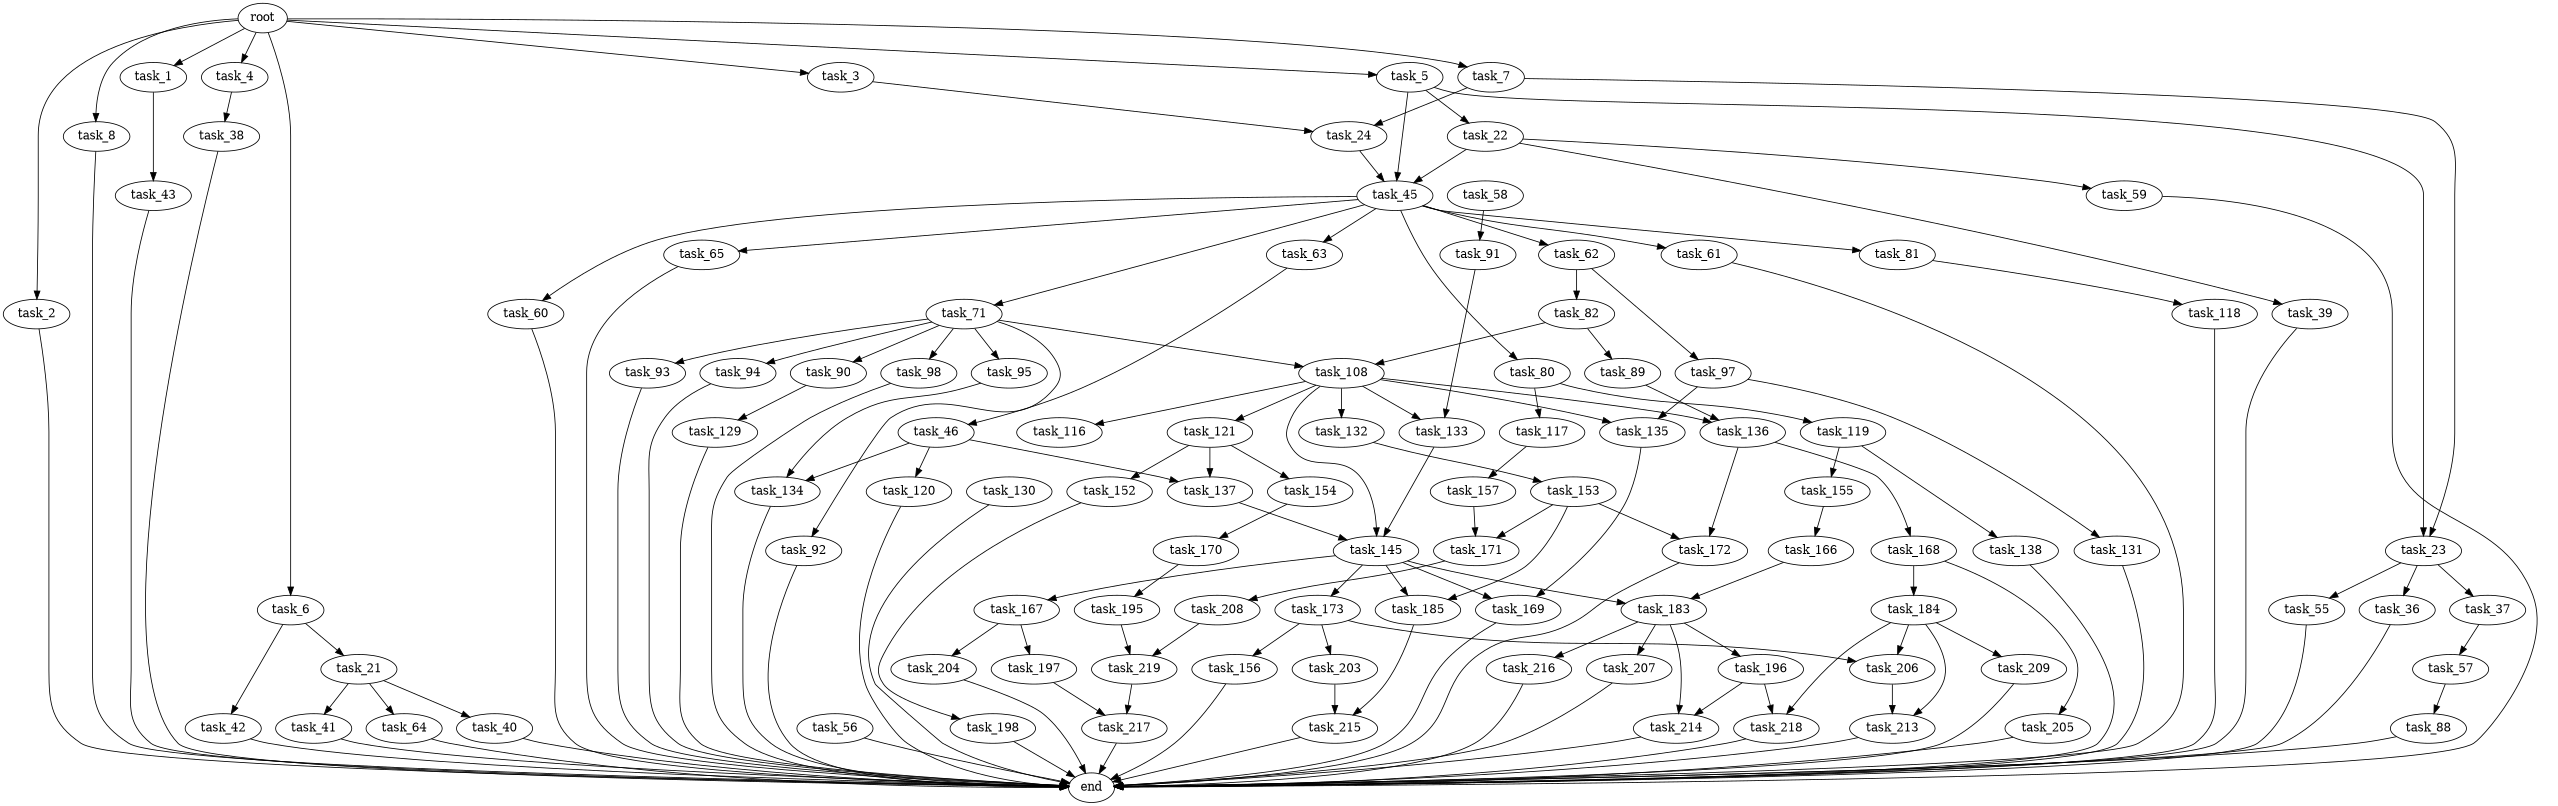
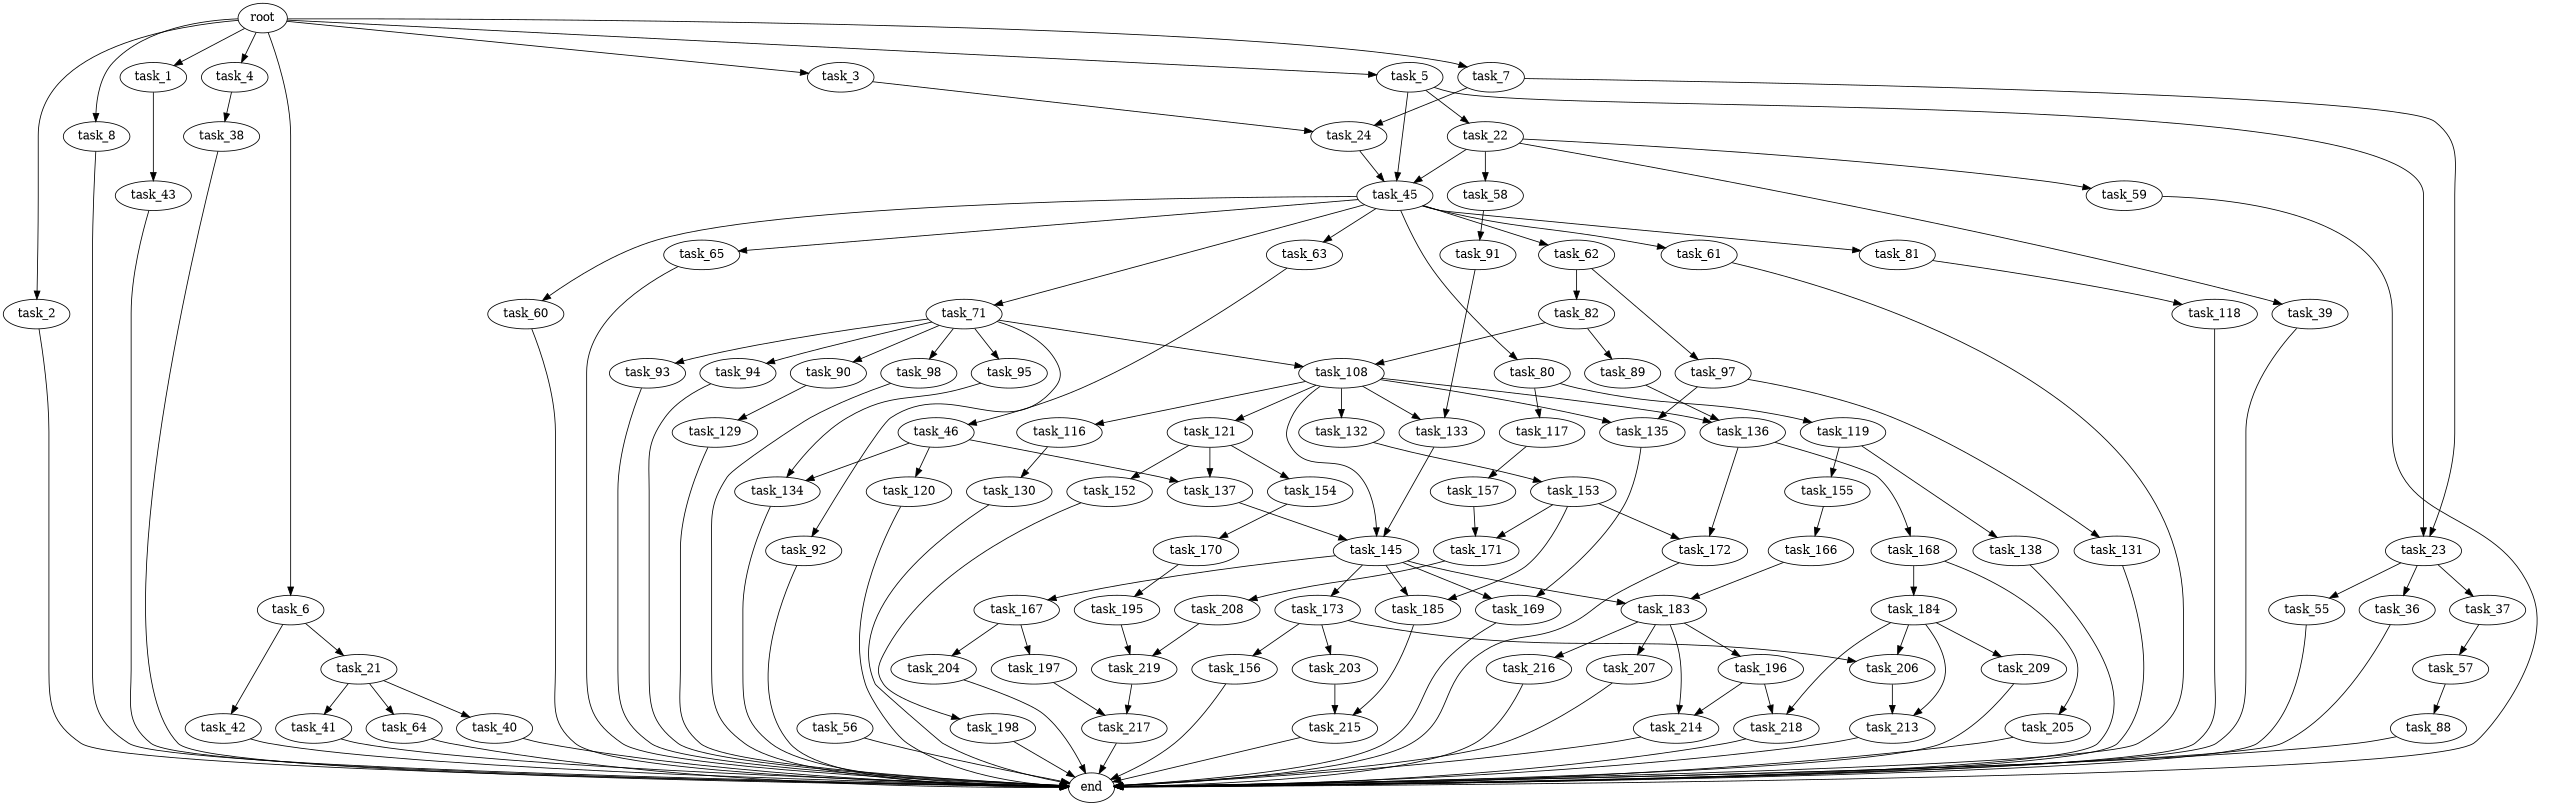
none -> (1485, 162)
none -> (1037, 459)
